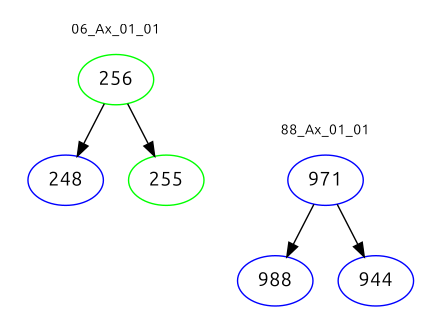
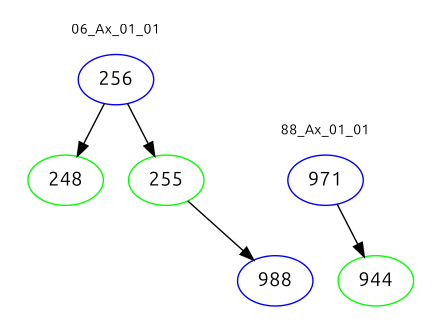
(116, 80) -> (116, 80)
(66, 180) -> (66, 180)
(304, 224) -> (216, 226)
(376, 281) -> (376, 281)
